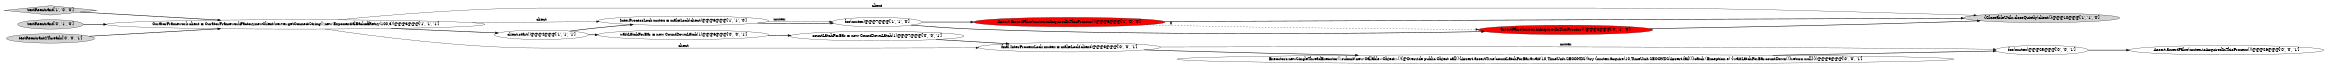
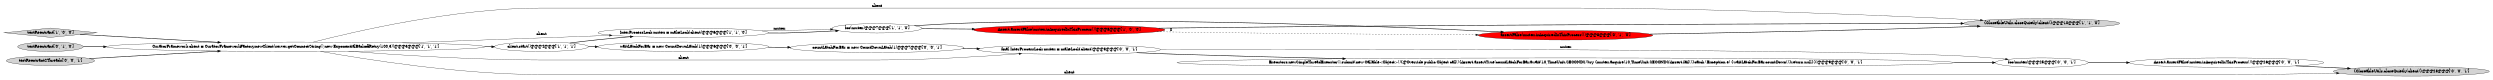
none -> (2411, 71)
